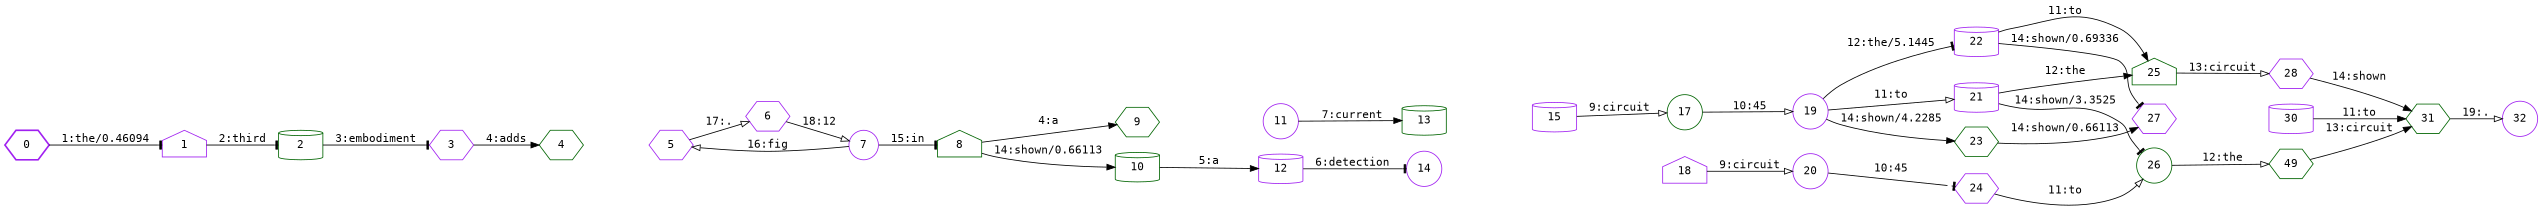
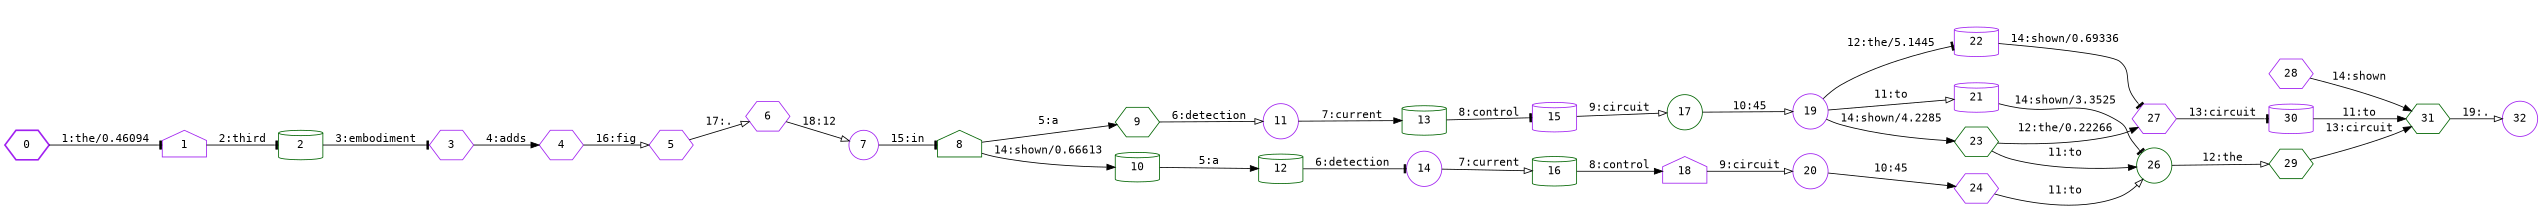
(2154, 73) -> none
none -> (1487, 119)
none -> (2221, 119)
(1048, 121) -> (1048, 121)
none -> (1207, 122)
(2065, 128) -> (2065, 128)
(561, 145) -> (561, 145)
(1048, 150) -> (1048, 150)
(775, 151) -> (612, 145)
(2291, 164) -> (2291, 164)
none -> (2059, 167)
(1281, 169) -> (1281, 169)
none -> (1554, 171)
(1888, 179) -> (1888, 179)
